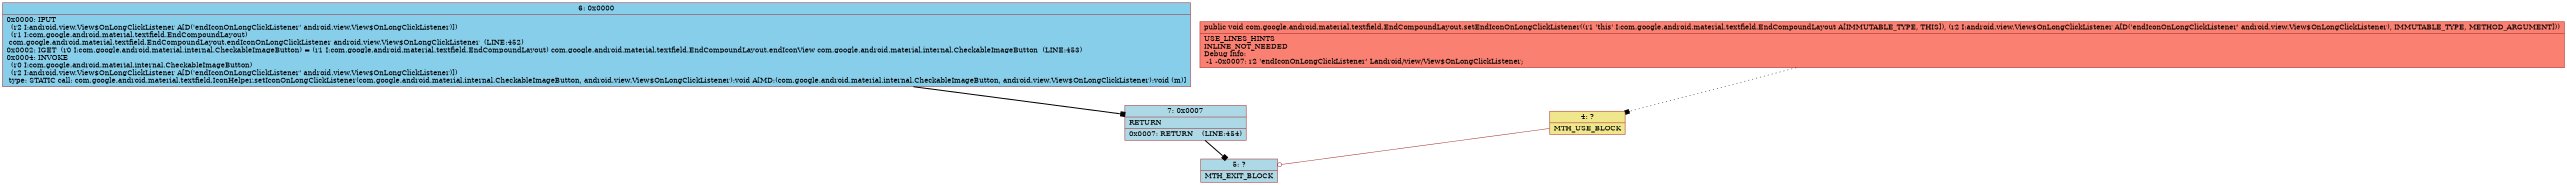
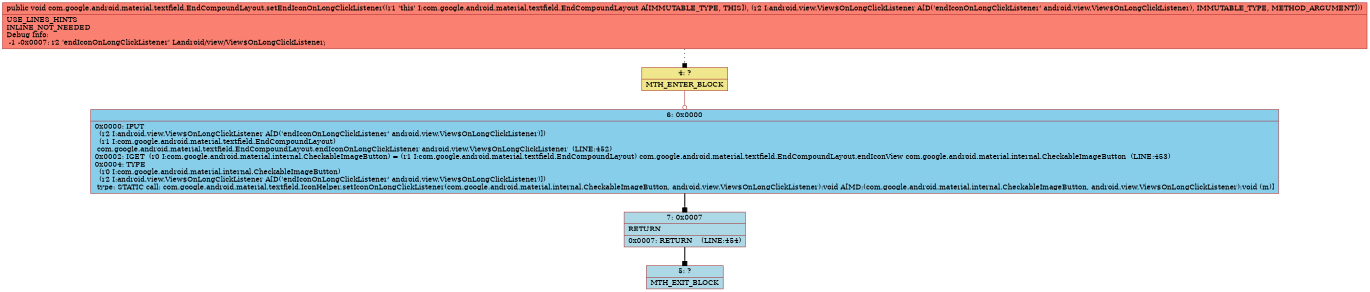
(40, 58) -> (123, 165)
(1587, 128) -> (685, 85)
(1416, 146) -> (685, 98)
